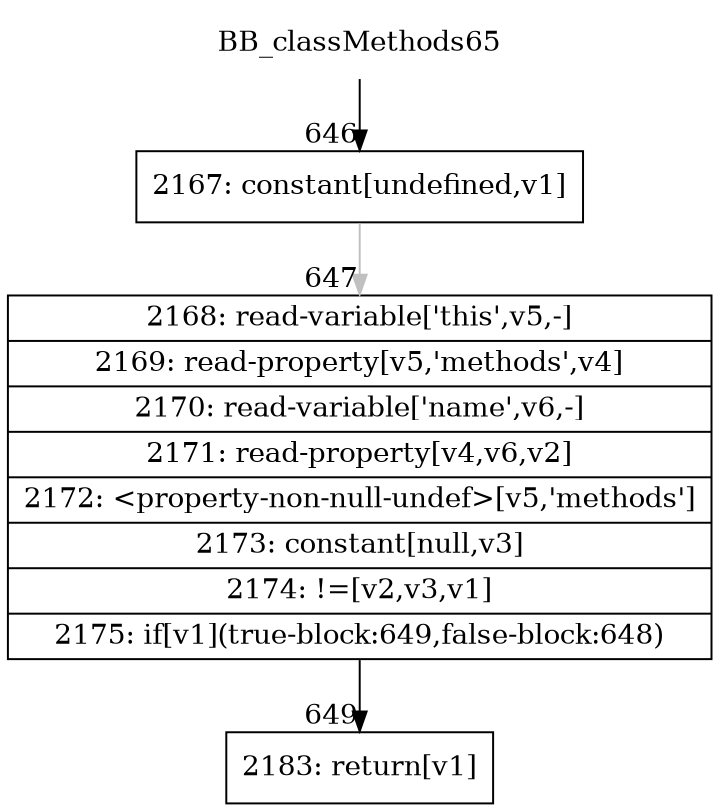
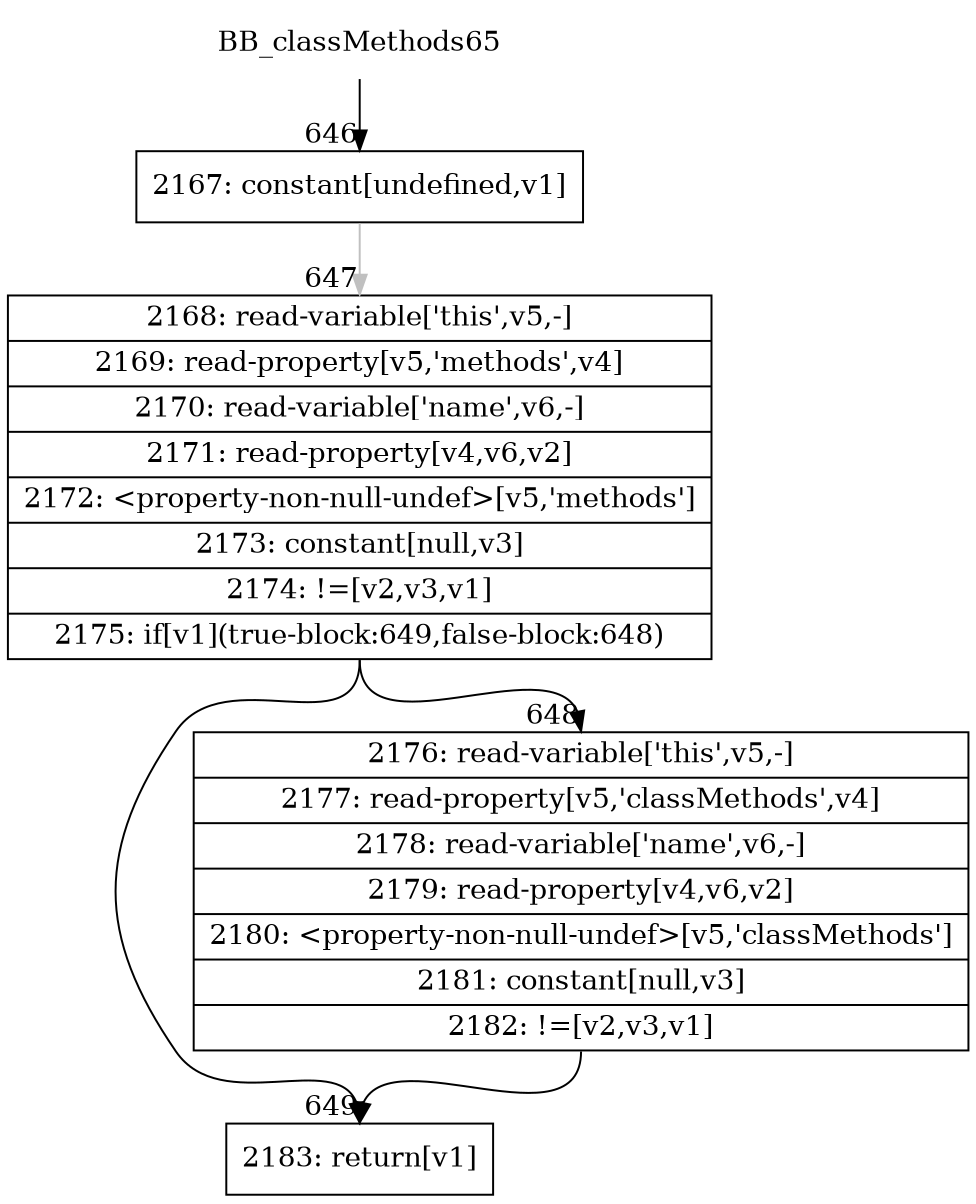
none -> (581, 891)
